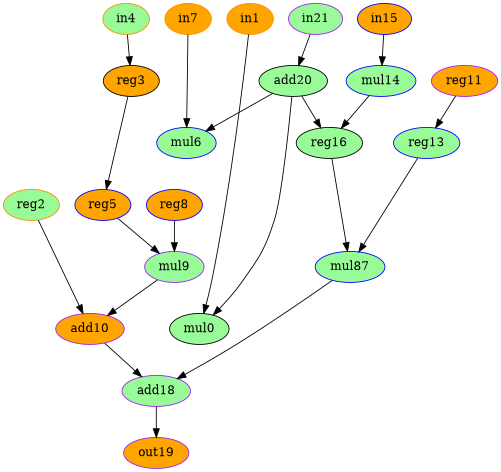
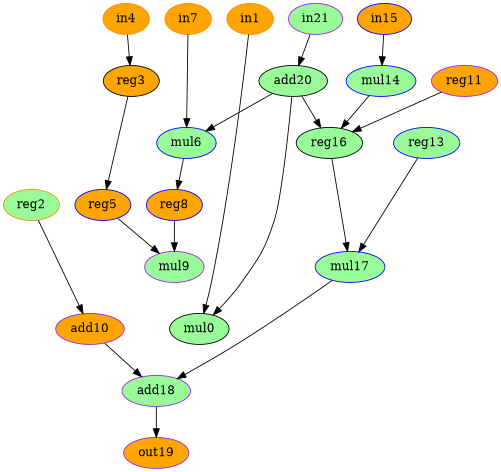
(126, 19) -> (126, 19)
(448, 108) -> (401, 110)
none -> (181, 169)
(350, 267) -> (350, 267)
(136, 295) -> none
